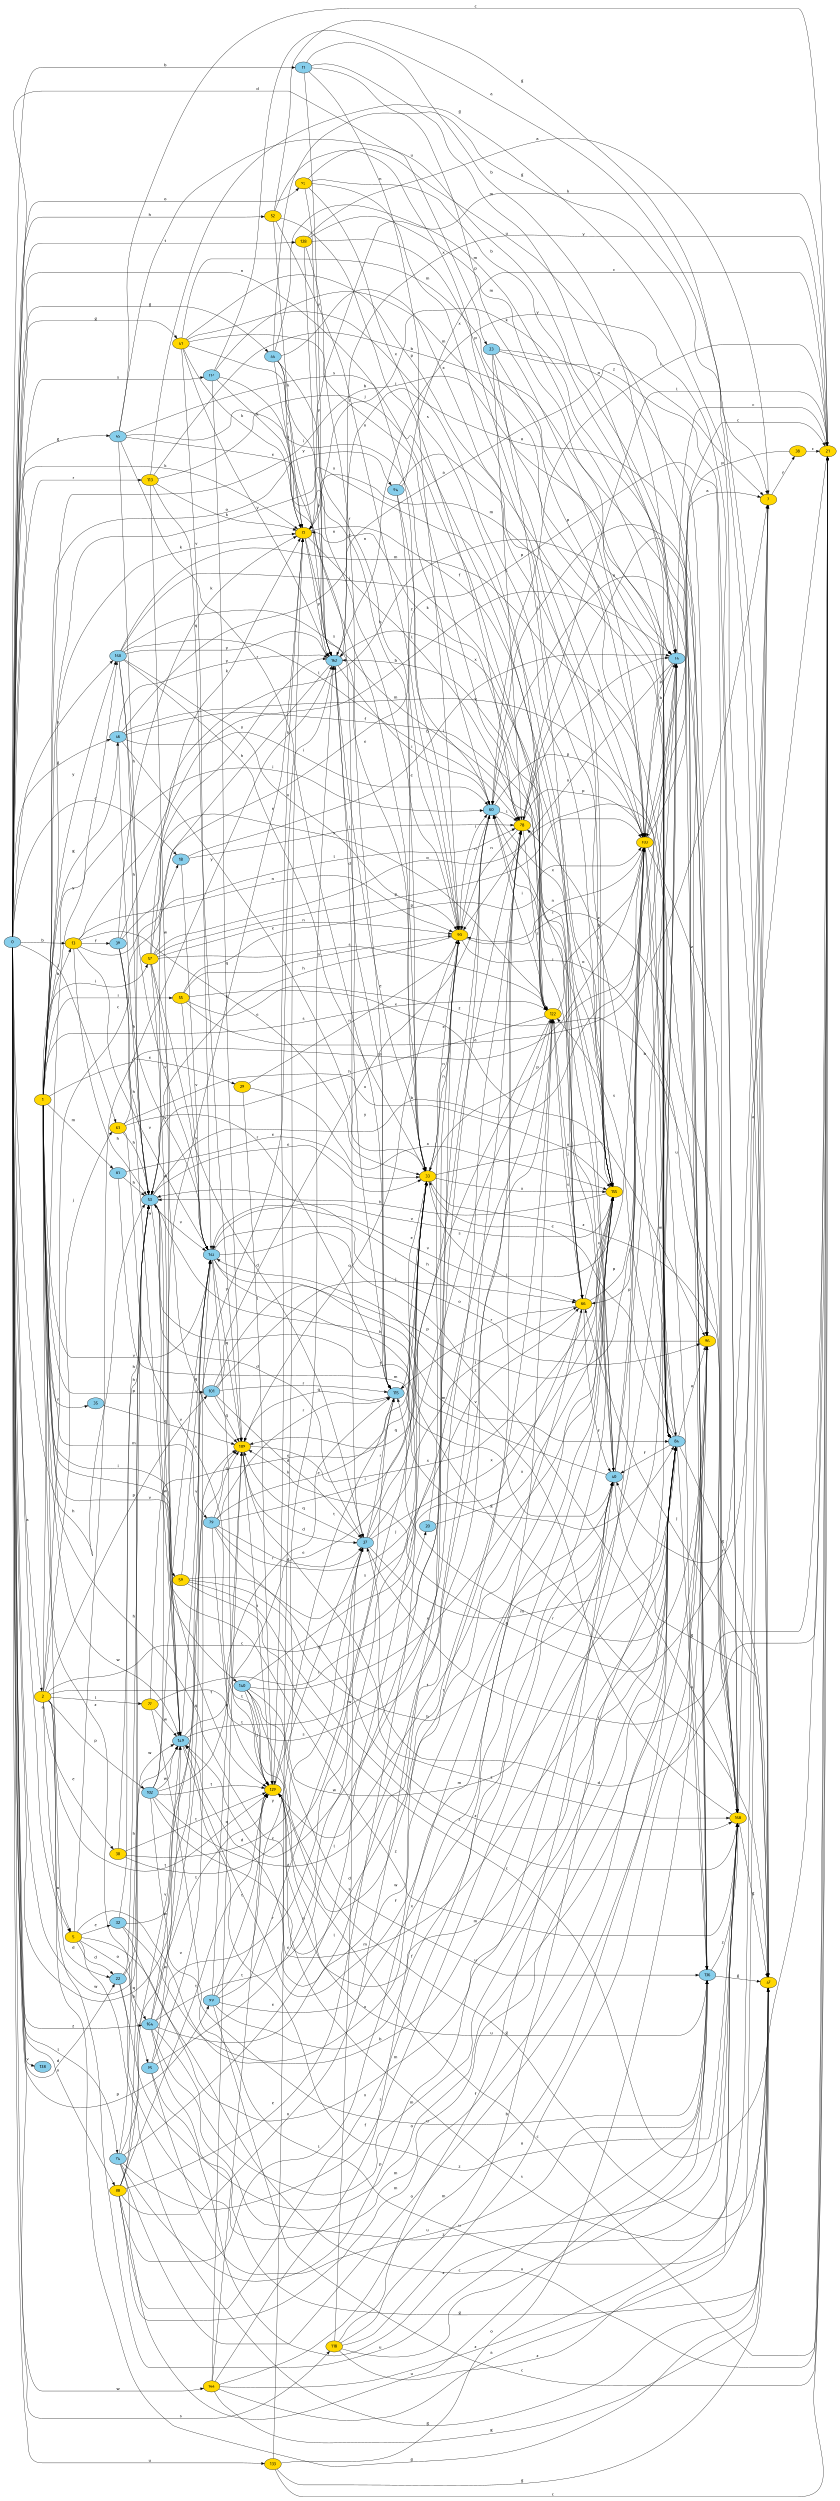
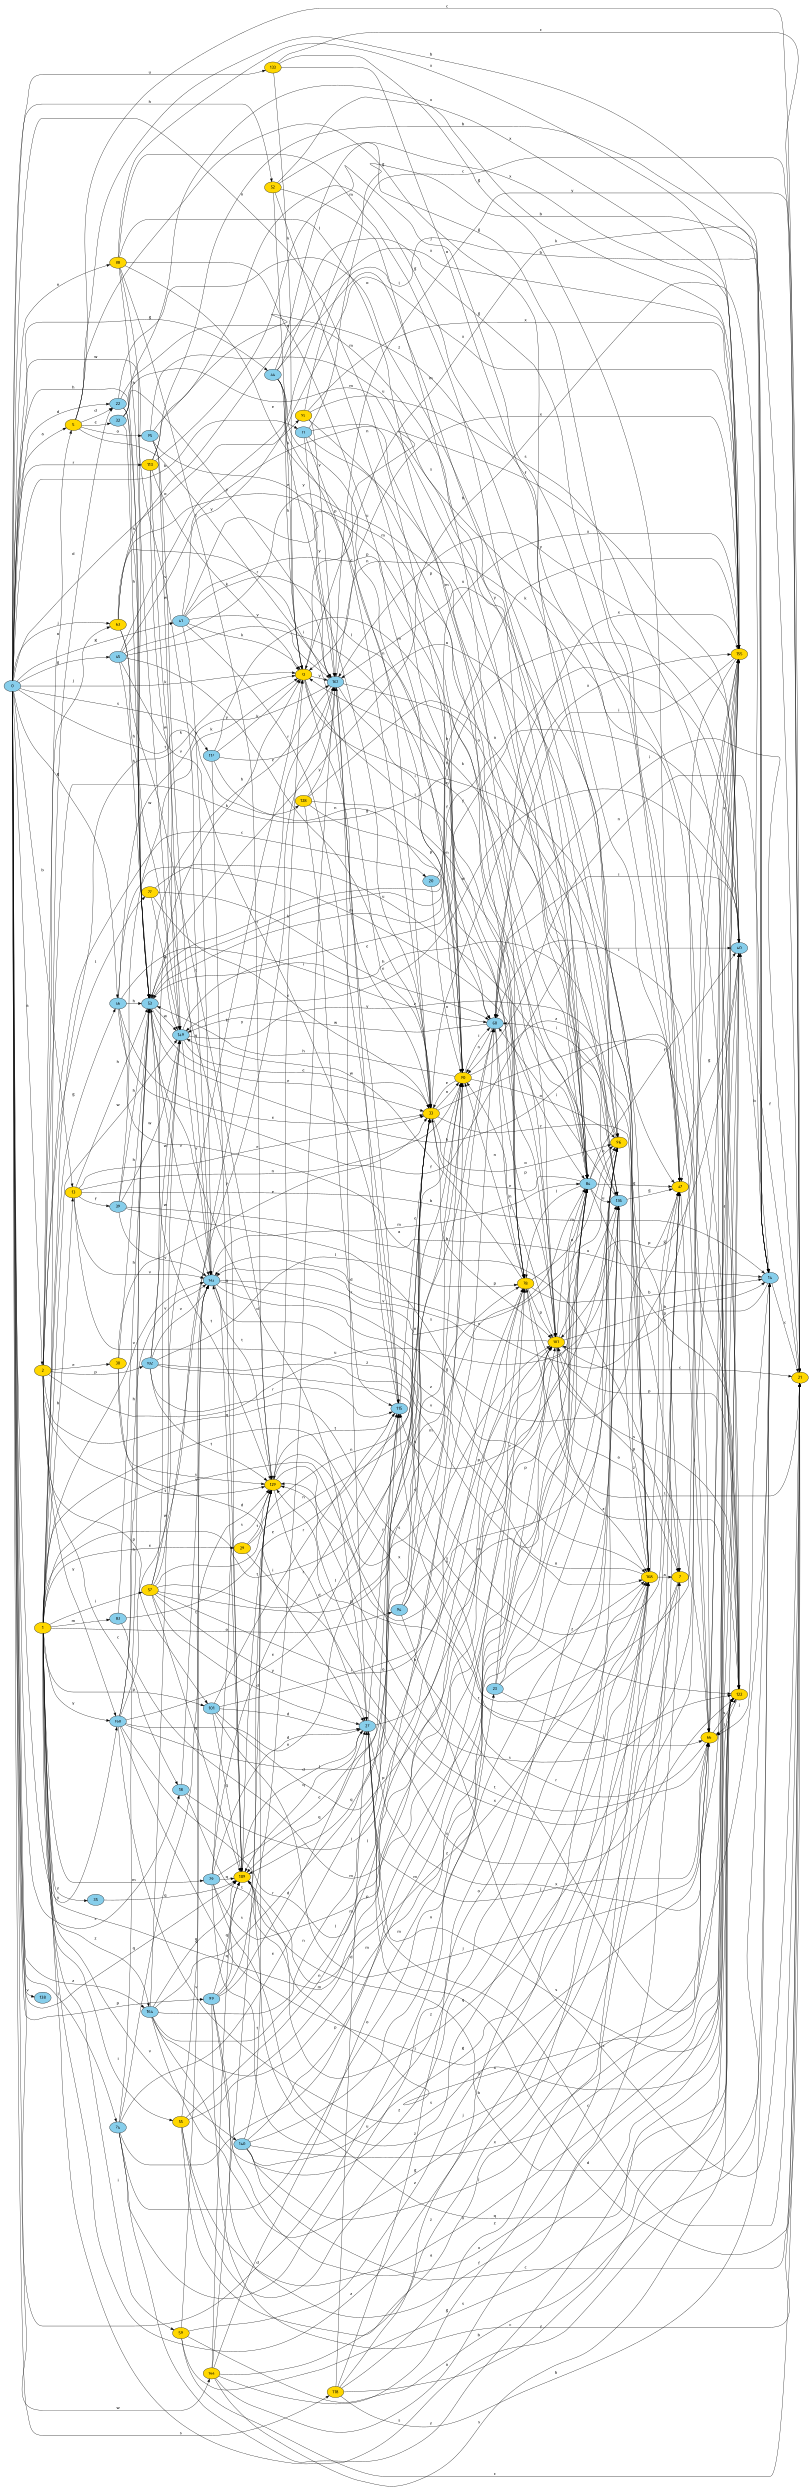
(181, 343) -> (181, 621)
(798, 451) -> none
(459, 1370) -> (391, 1106)
